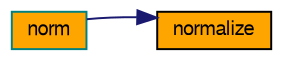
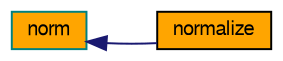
(112, 18) -> (132, 44)
